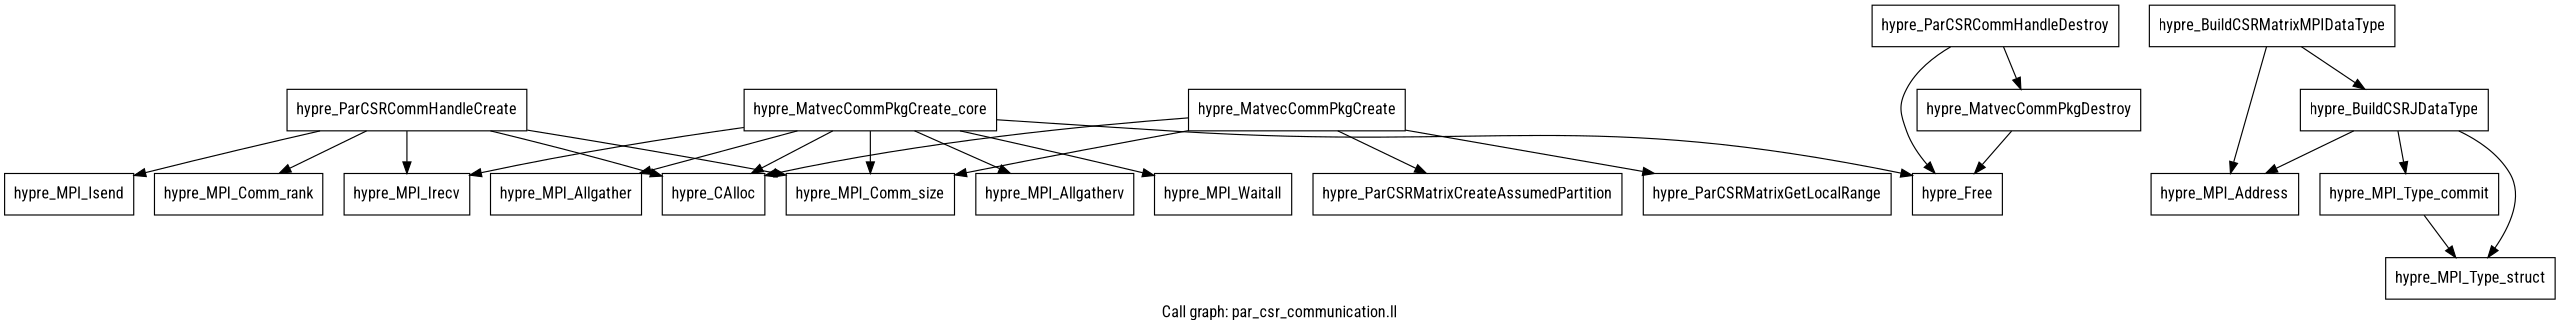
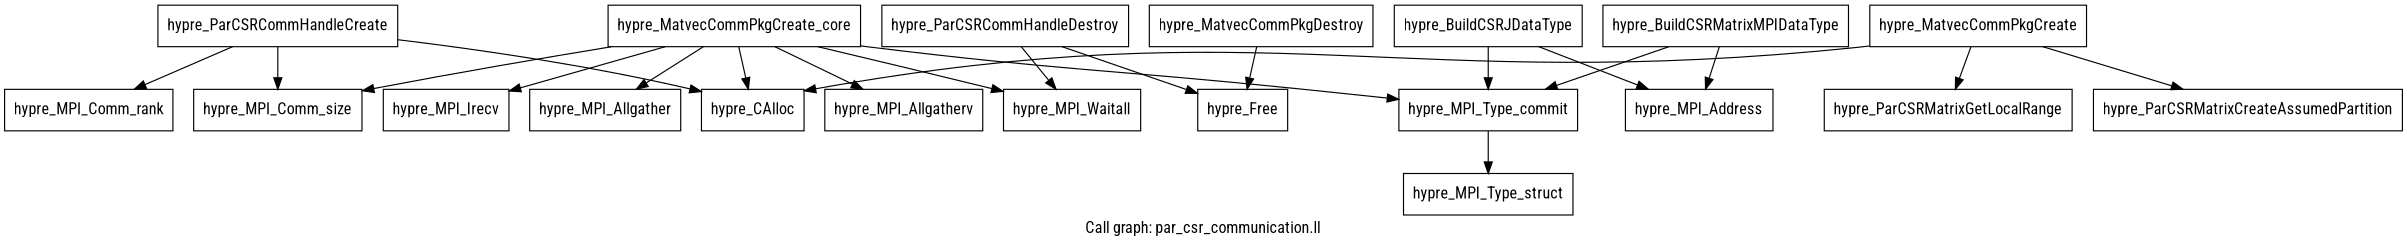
(2010, 63) -> (1035, 63)
(2328, 65) -> (1588, 75)
(1495, 136) -> (1111, 72)
(407, 146) -> none
(1083, 150) -> none
(2512, 179) -> none
(69, 194) -> none
